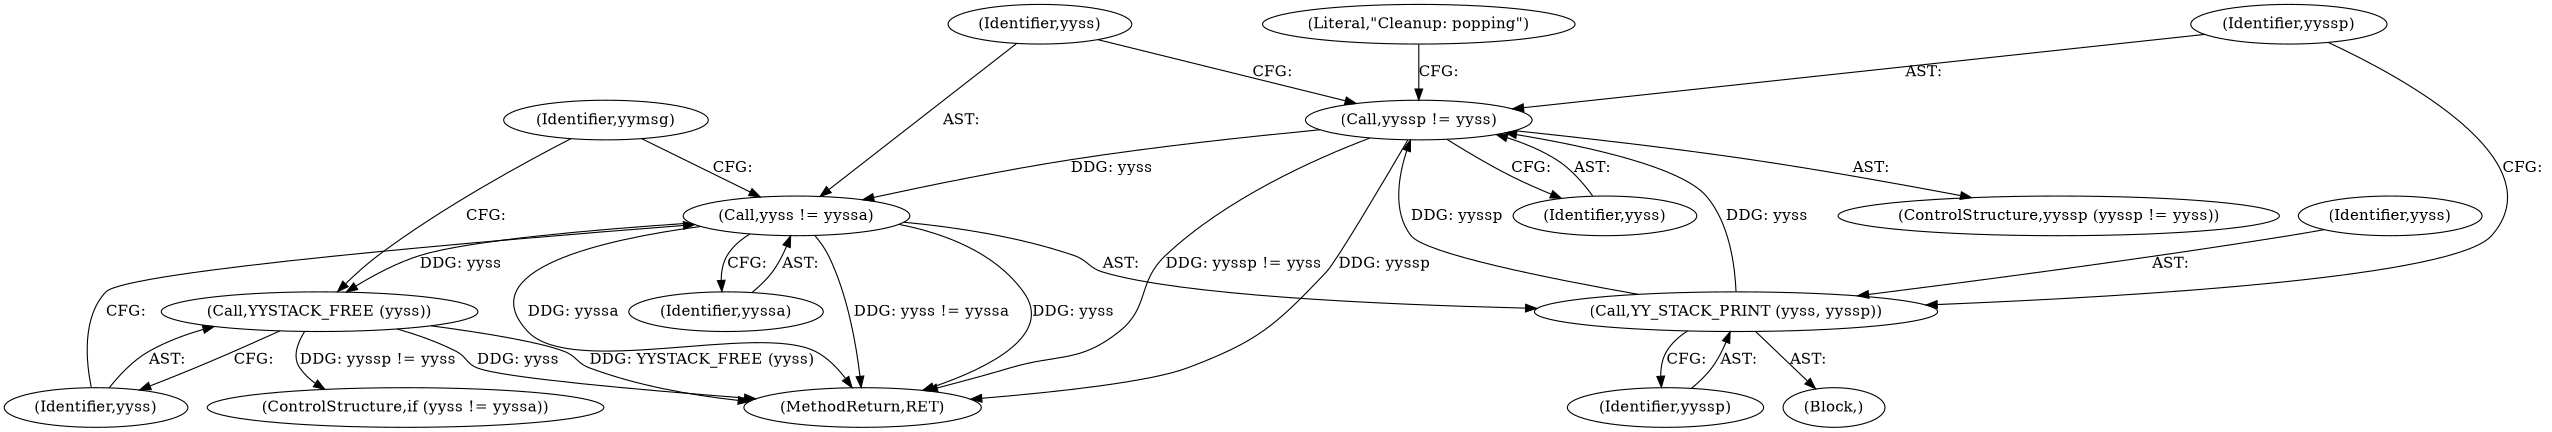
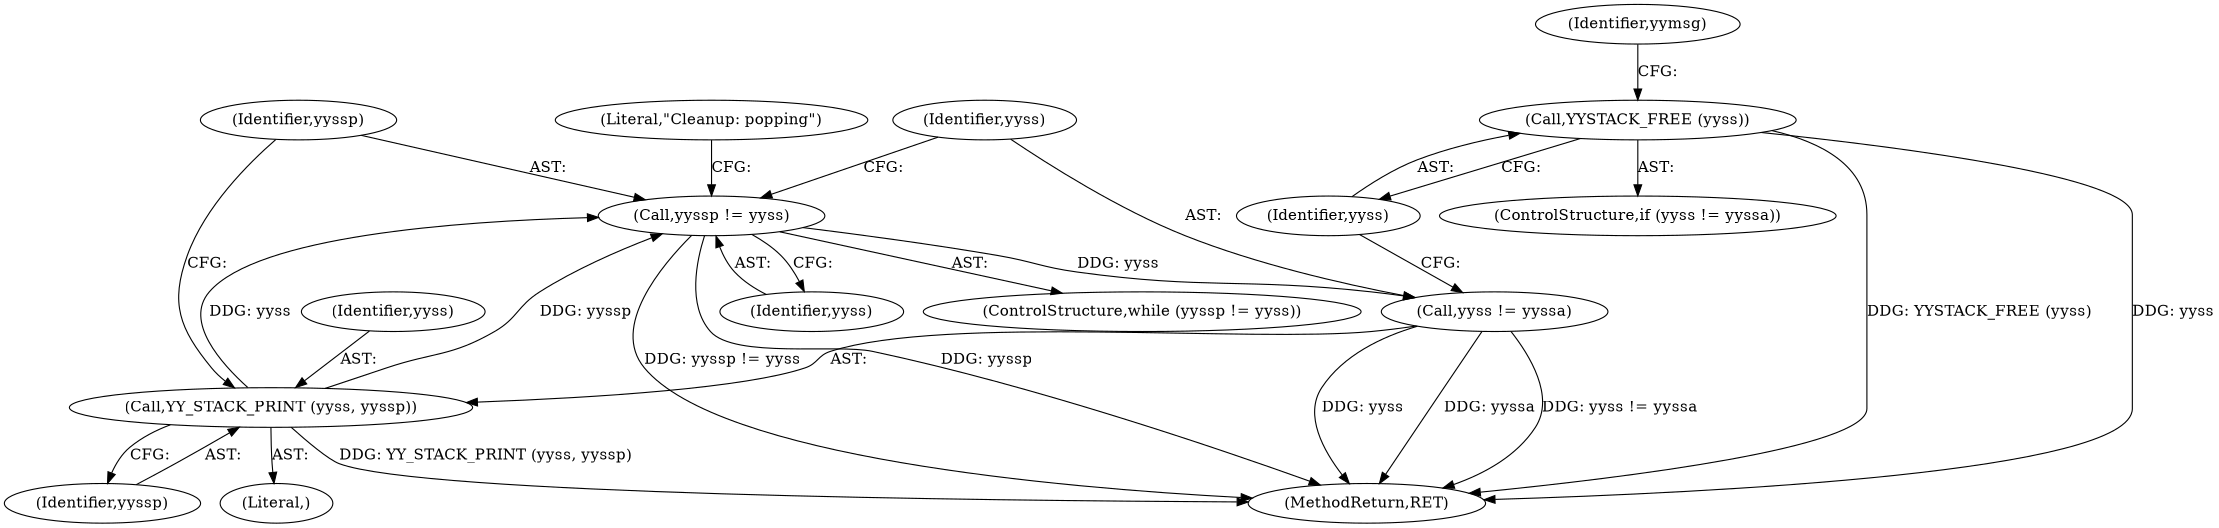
(696, 165) -> none
(2059, 216) -> (1142, 312)
(520, 238) -> none
(726, 312) -> none
(378, 360) -> (1659, 168)
(1834, 408) -> (276, 503)
none -> (757, 495)
